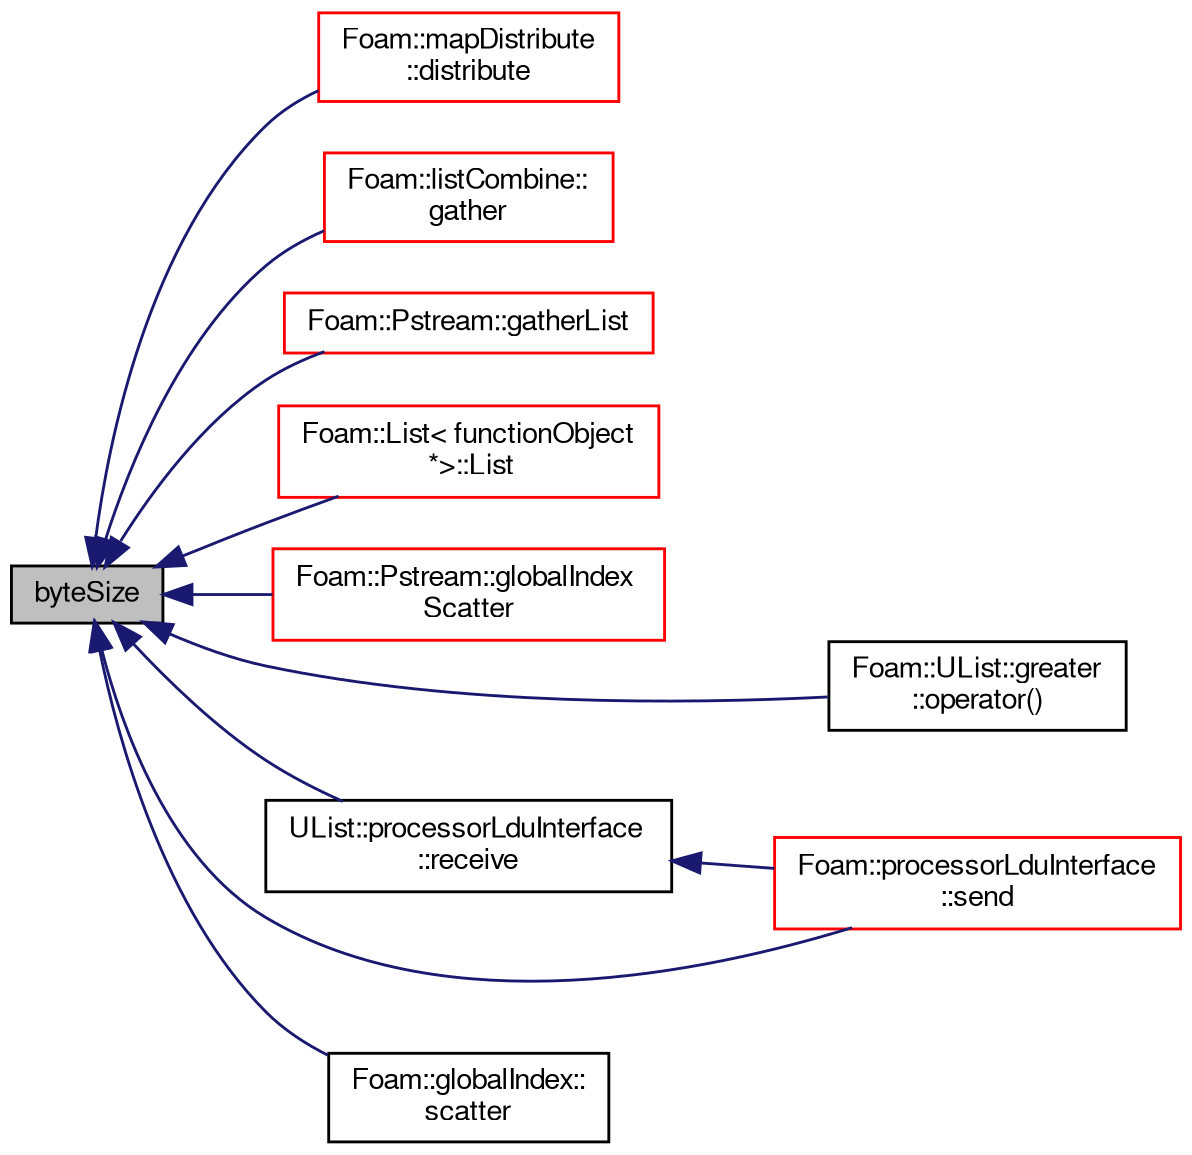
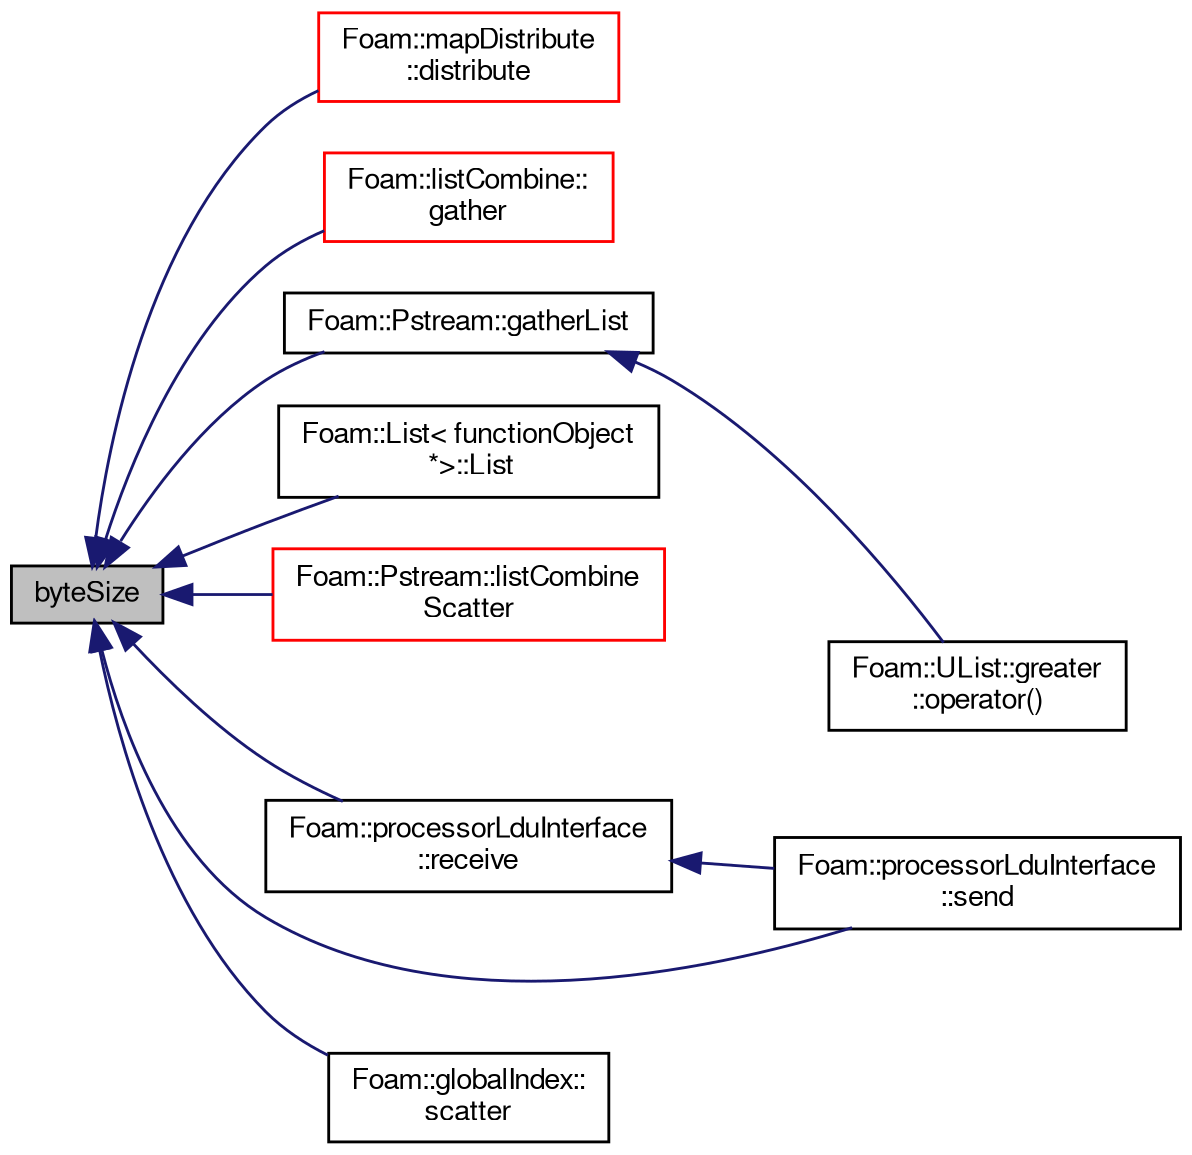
(469, 323) -> (469, 323)
(469, 452) -> (469, 452)
(469, 595) -> (469, 595)
(495, 696) -> (805, 484)
(469, 846) -> (469, 846)
(978, 883) -> (978, 883)
